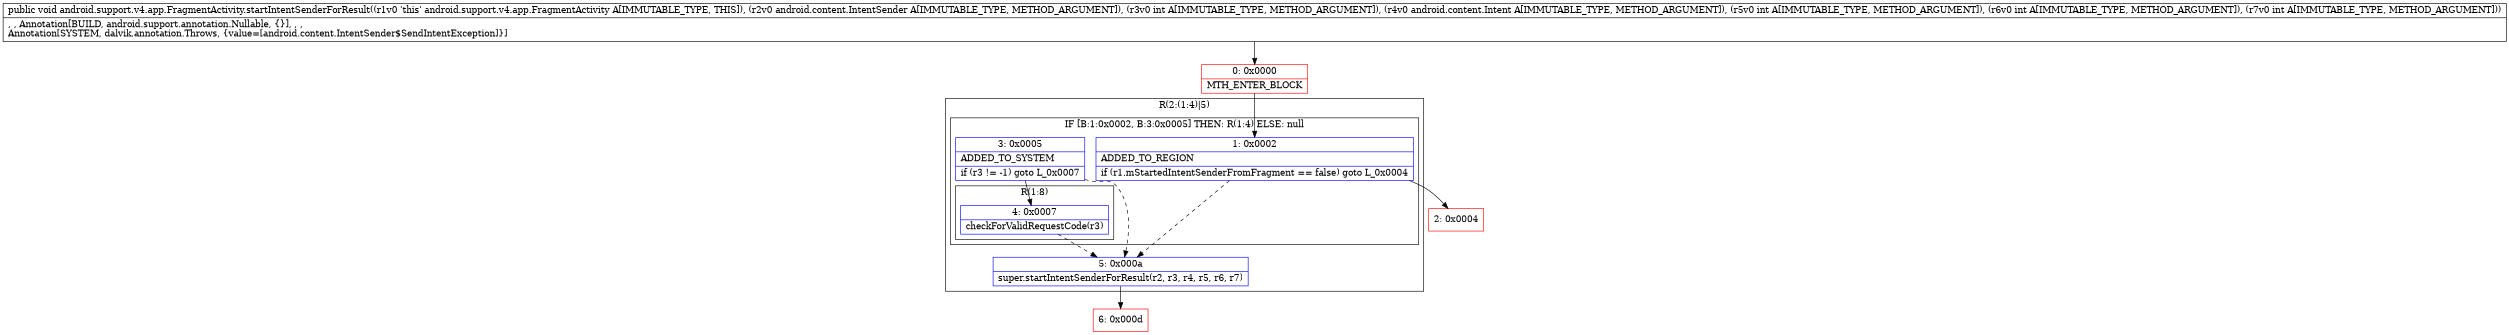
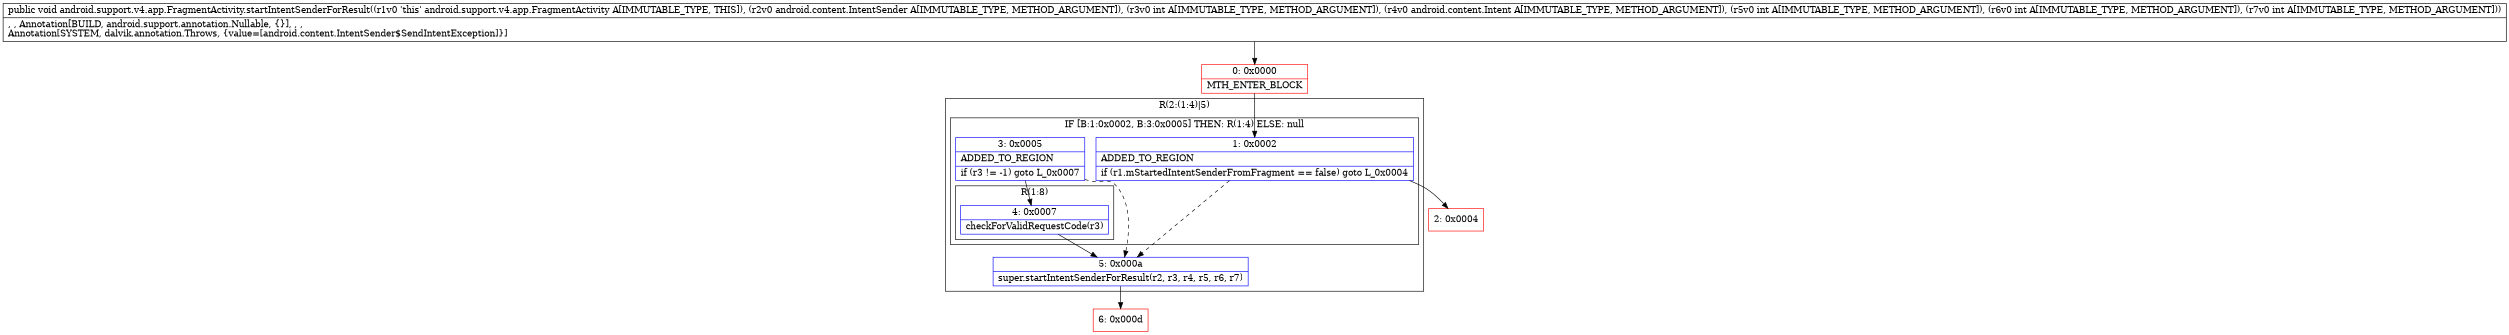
(1008, 159) -> (1007, 159)
(1082, 249) -> (1082, 249)
